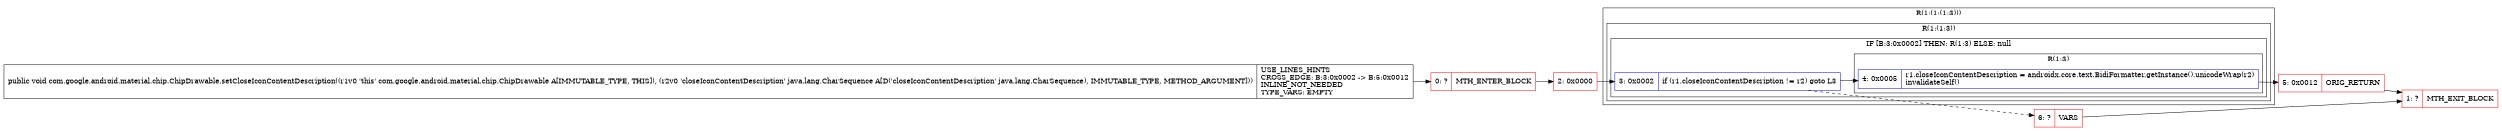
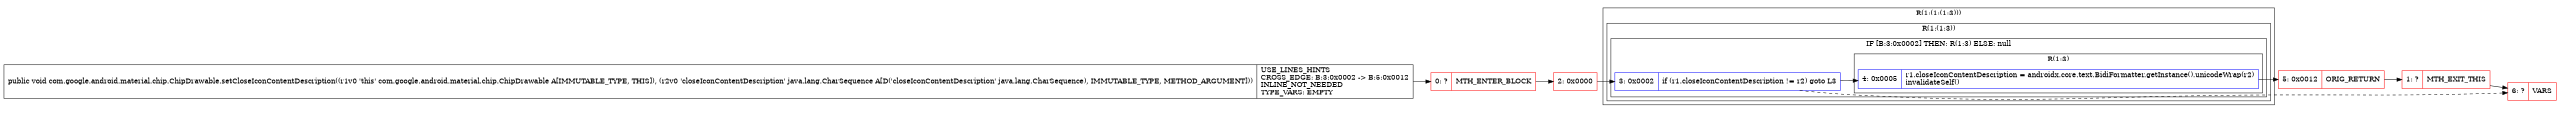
(2460, 99) -> (2456, 79)
(2240, 109) -> (2496, 87)
